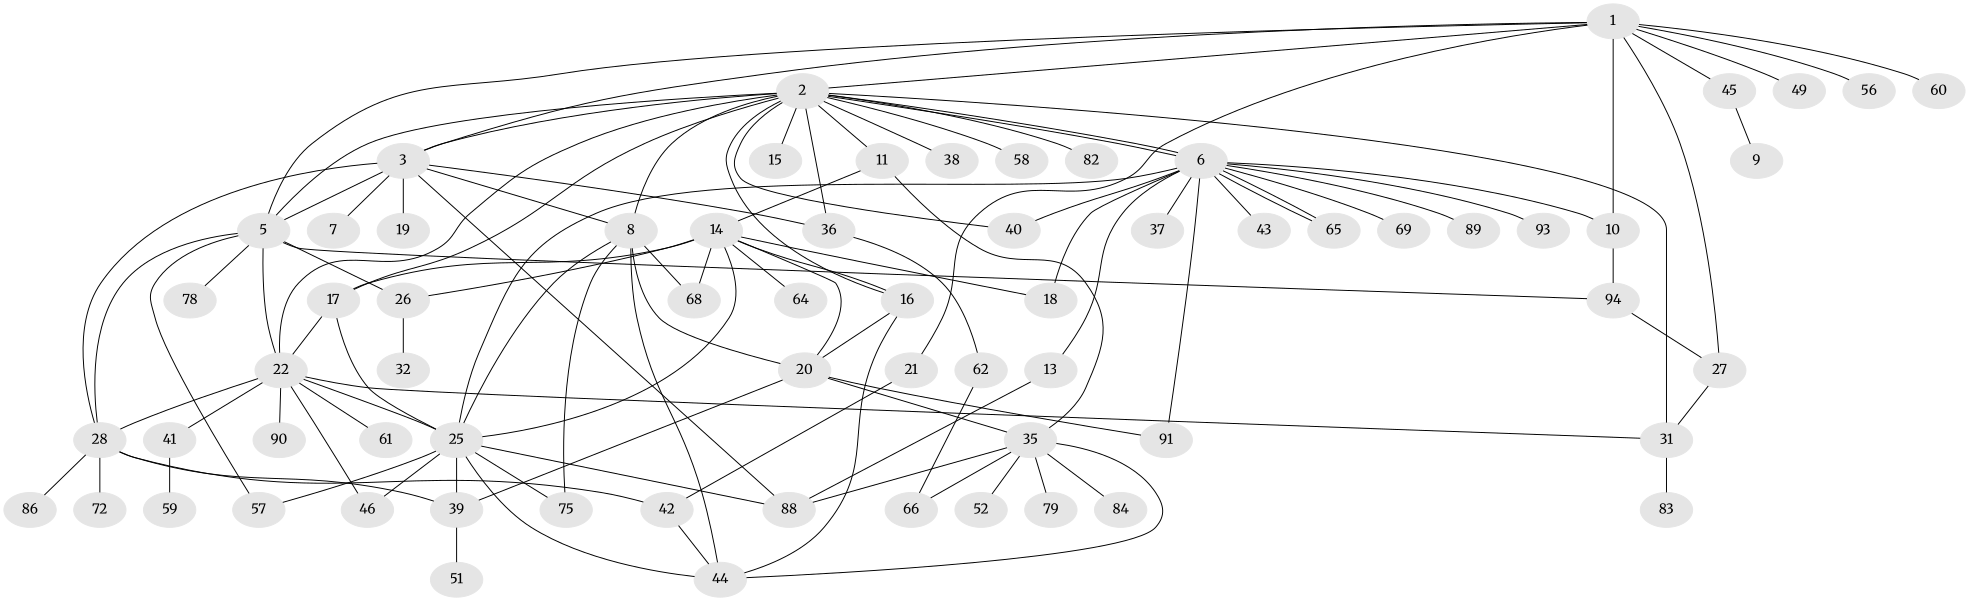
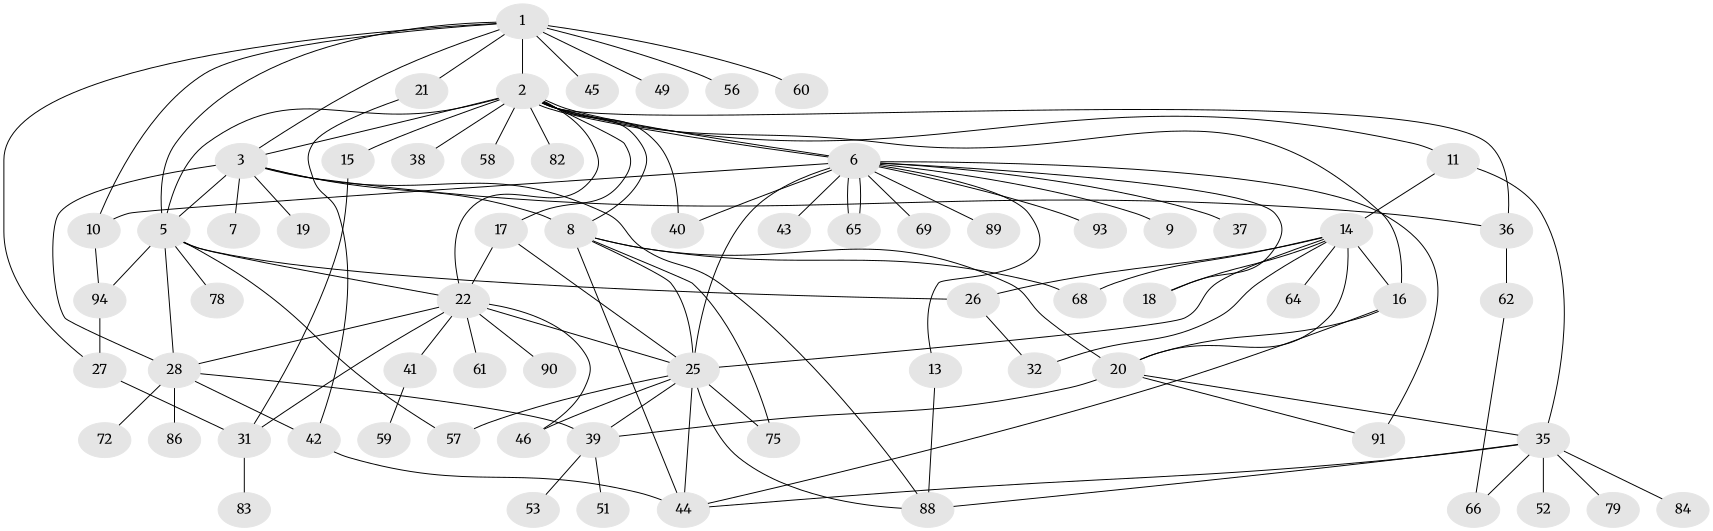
(1743, 126) -> (1017, 184)
(1353, 139) -> (317, 307)
(471, 265) -> (1202, 325)
none -> (533, 510)
